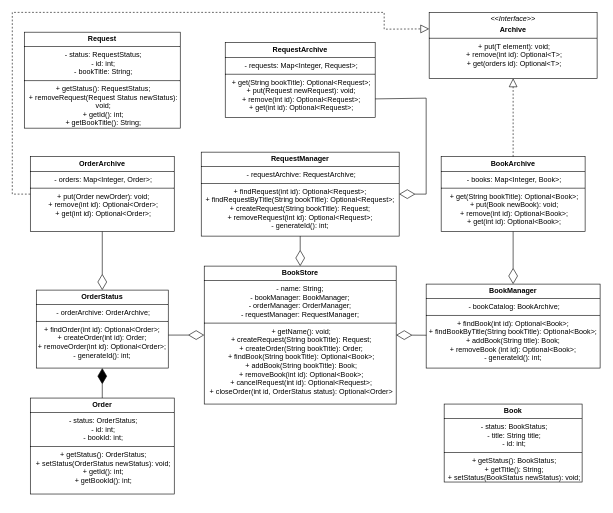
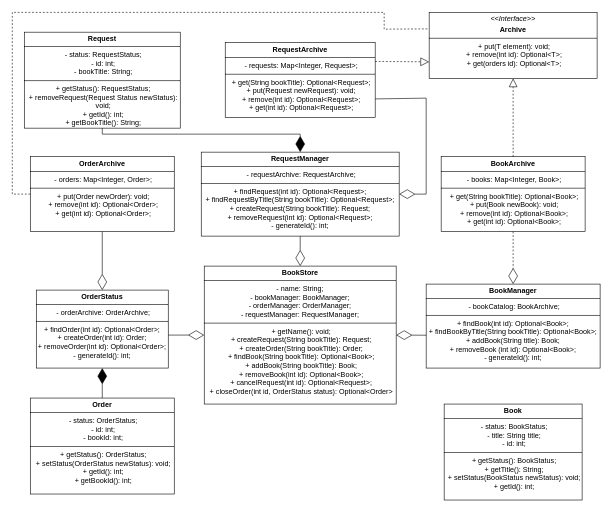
(419, 29) -> (423, 29)
none -> (398, 62)
none -> (102, 133)
(513, 250) -> (513, 250)
(513, 443) -> (513, 452)
